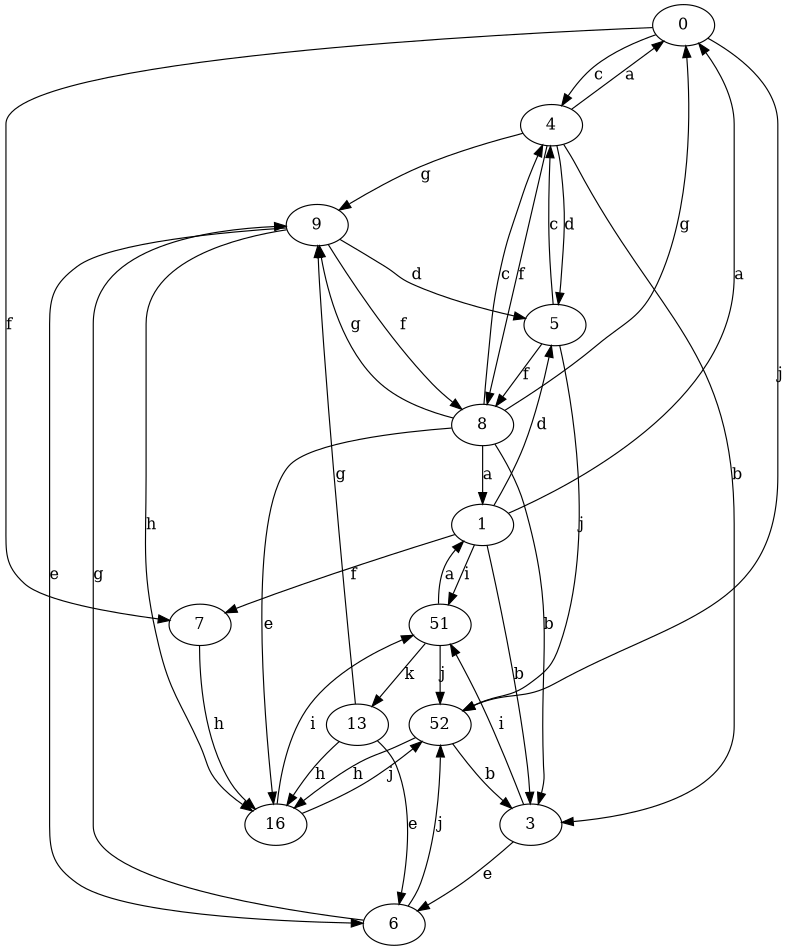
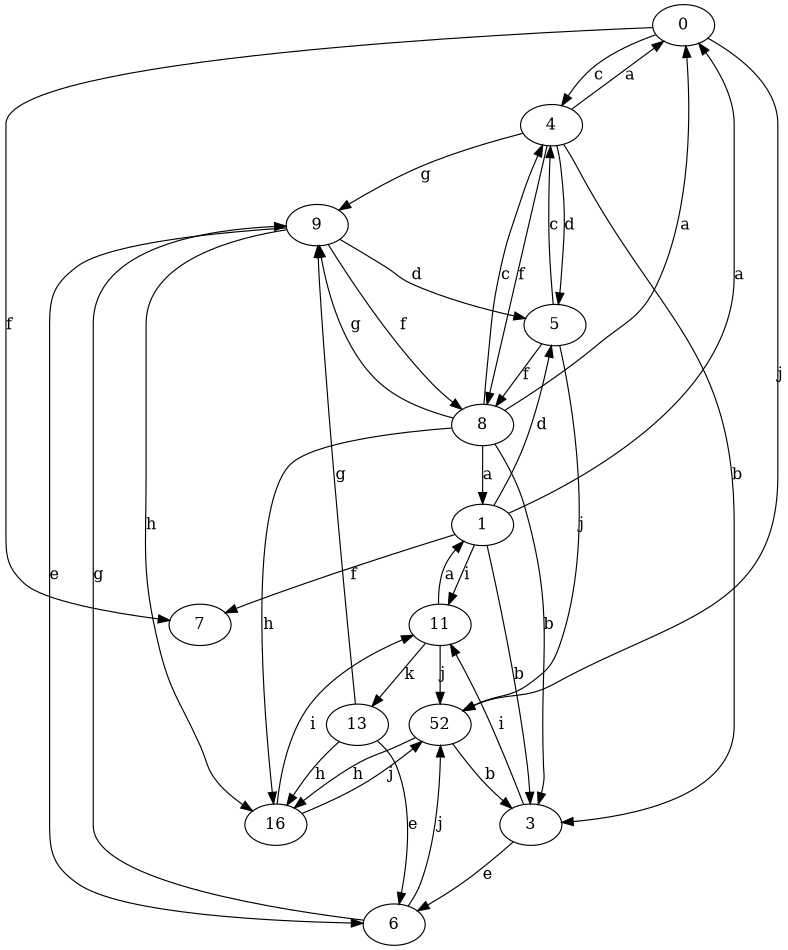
(685, 225) -> (685, 225)
(269, 625) -> (269, 625)
(440, 625) -> (440, 625)
(209, 728) -> none
